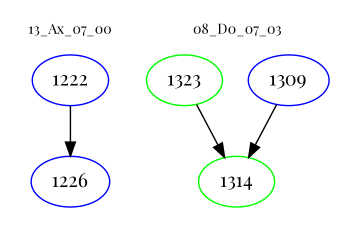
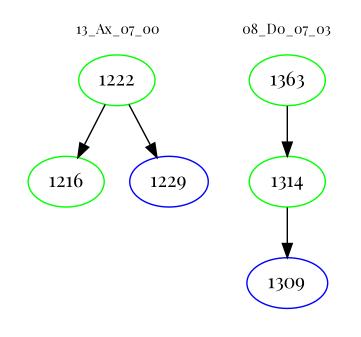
(70, 80) -> (117, 80)
(184, 80) -> (287, 80)
(266, 125) -> (287, 225)
none -> (66, 182)
(70, 182) -> (169, 182)
